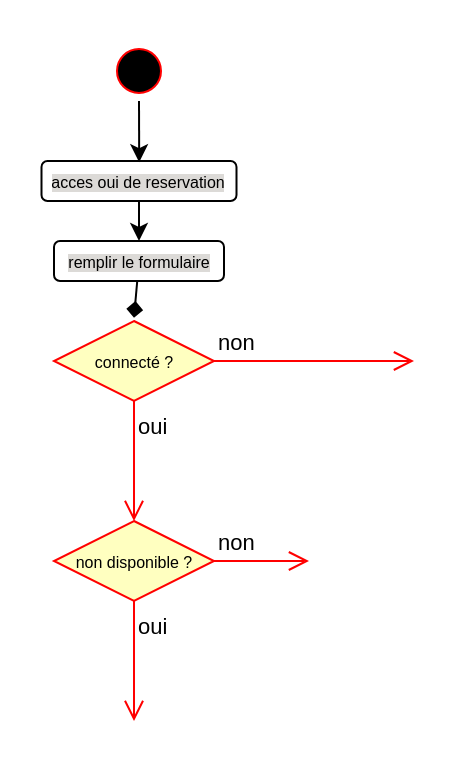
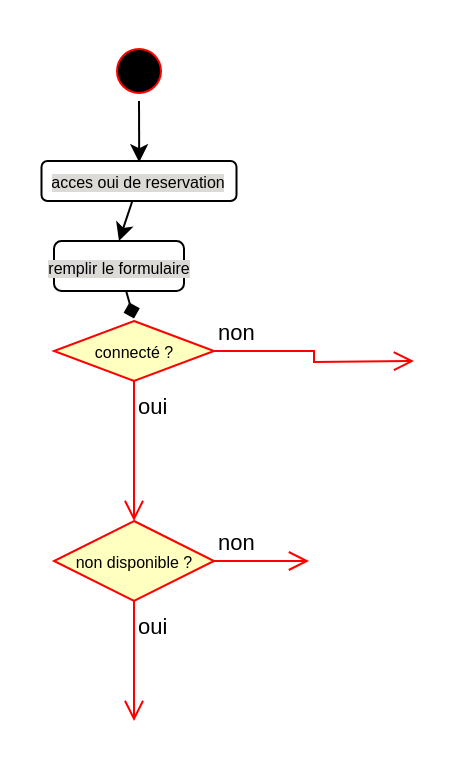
(139, 261) -> (119, 266)
(134, 361) -> (134, 351)
